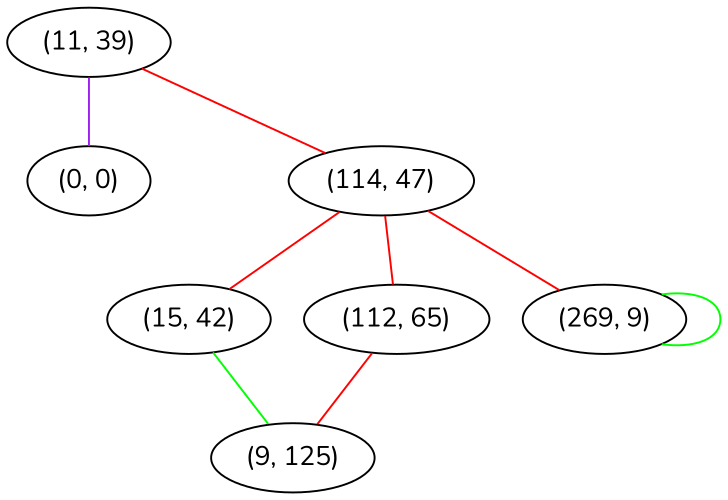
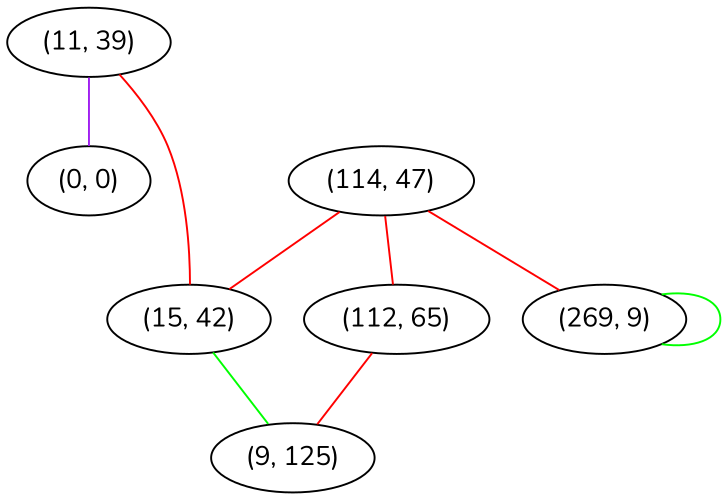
(234, 111) -> (176, 172)
